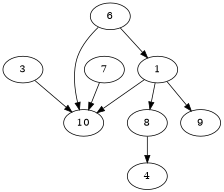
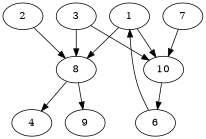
none -> (23, 16)
none -> (76, 39)
(76, 62) -> (160, 92)
(177, 93) -> (80, 92)
